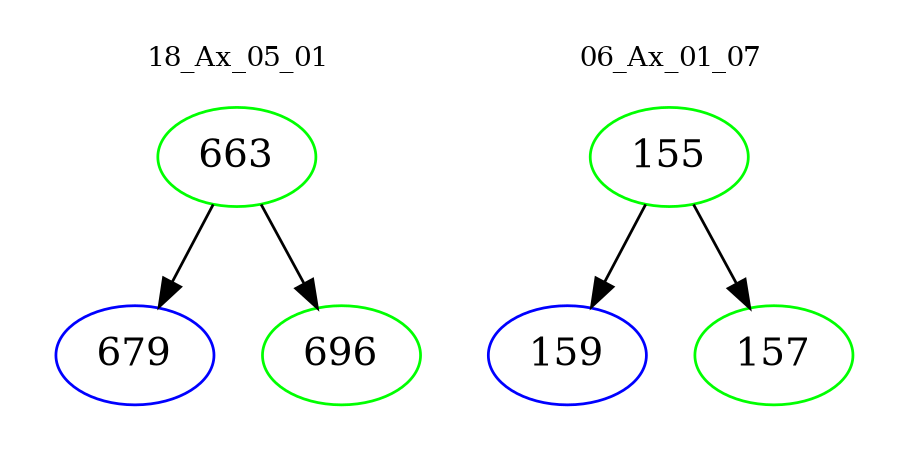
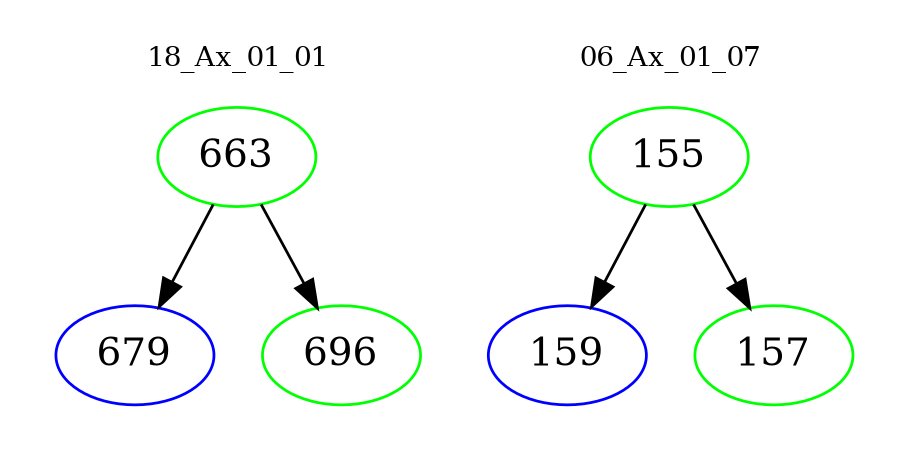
(238, 59) -> (238, 59)
